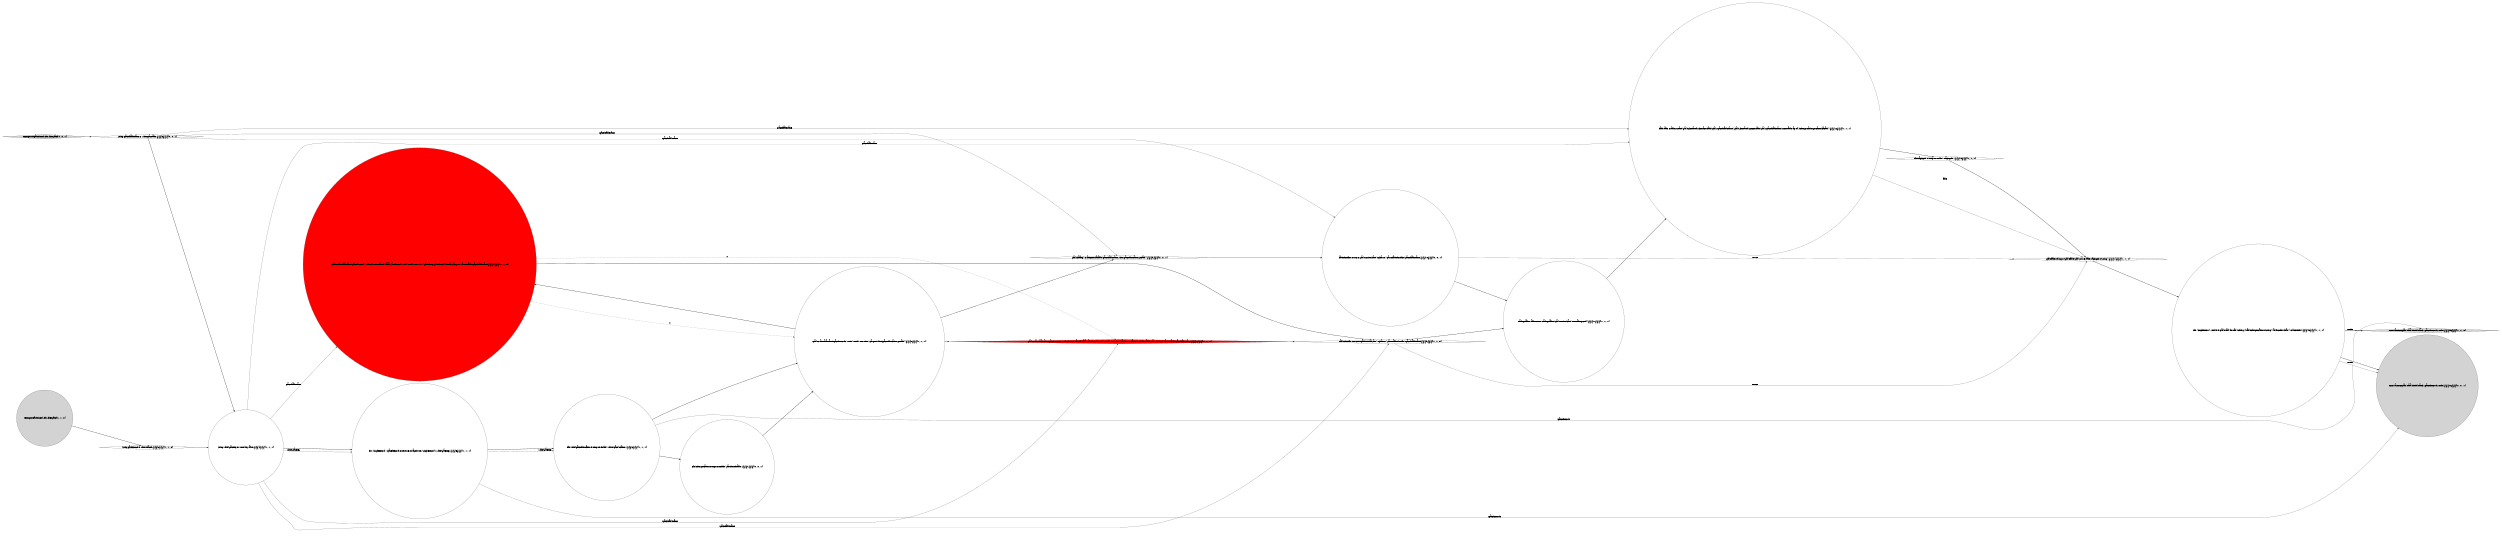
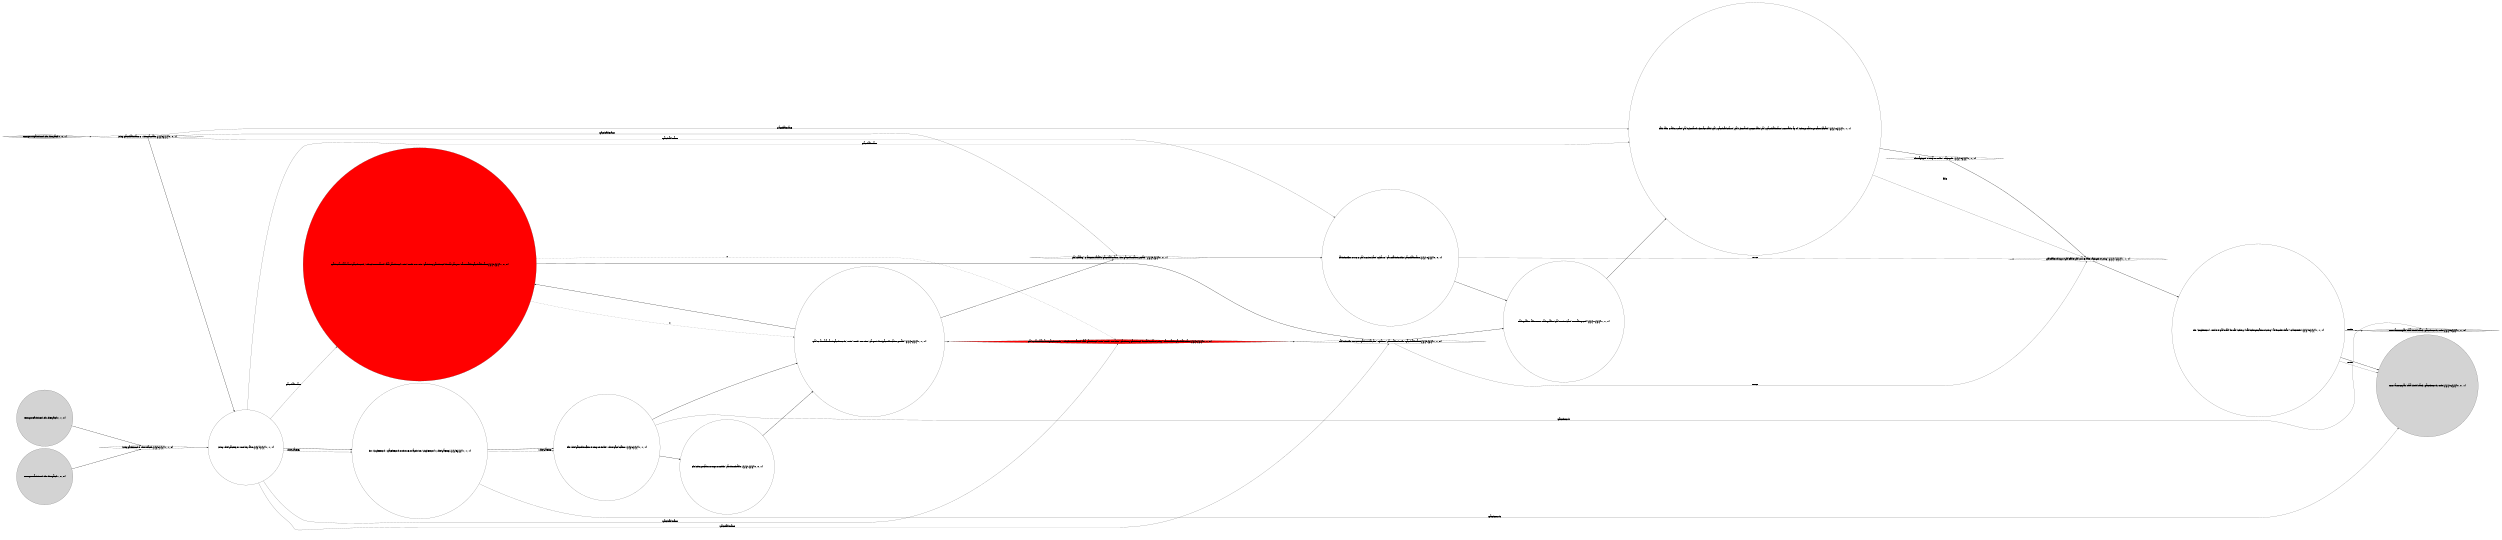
none -> (45, 477)
